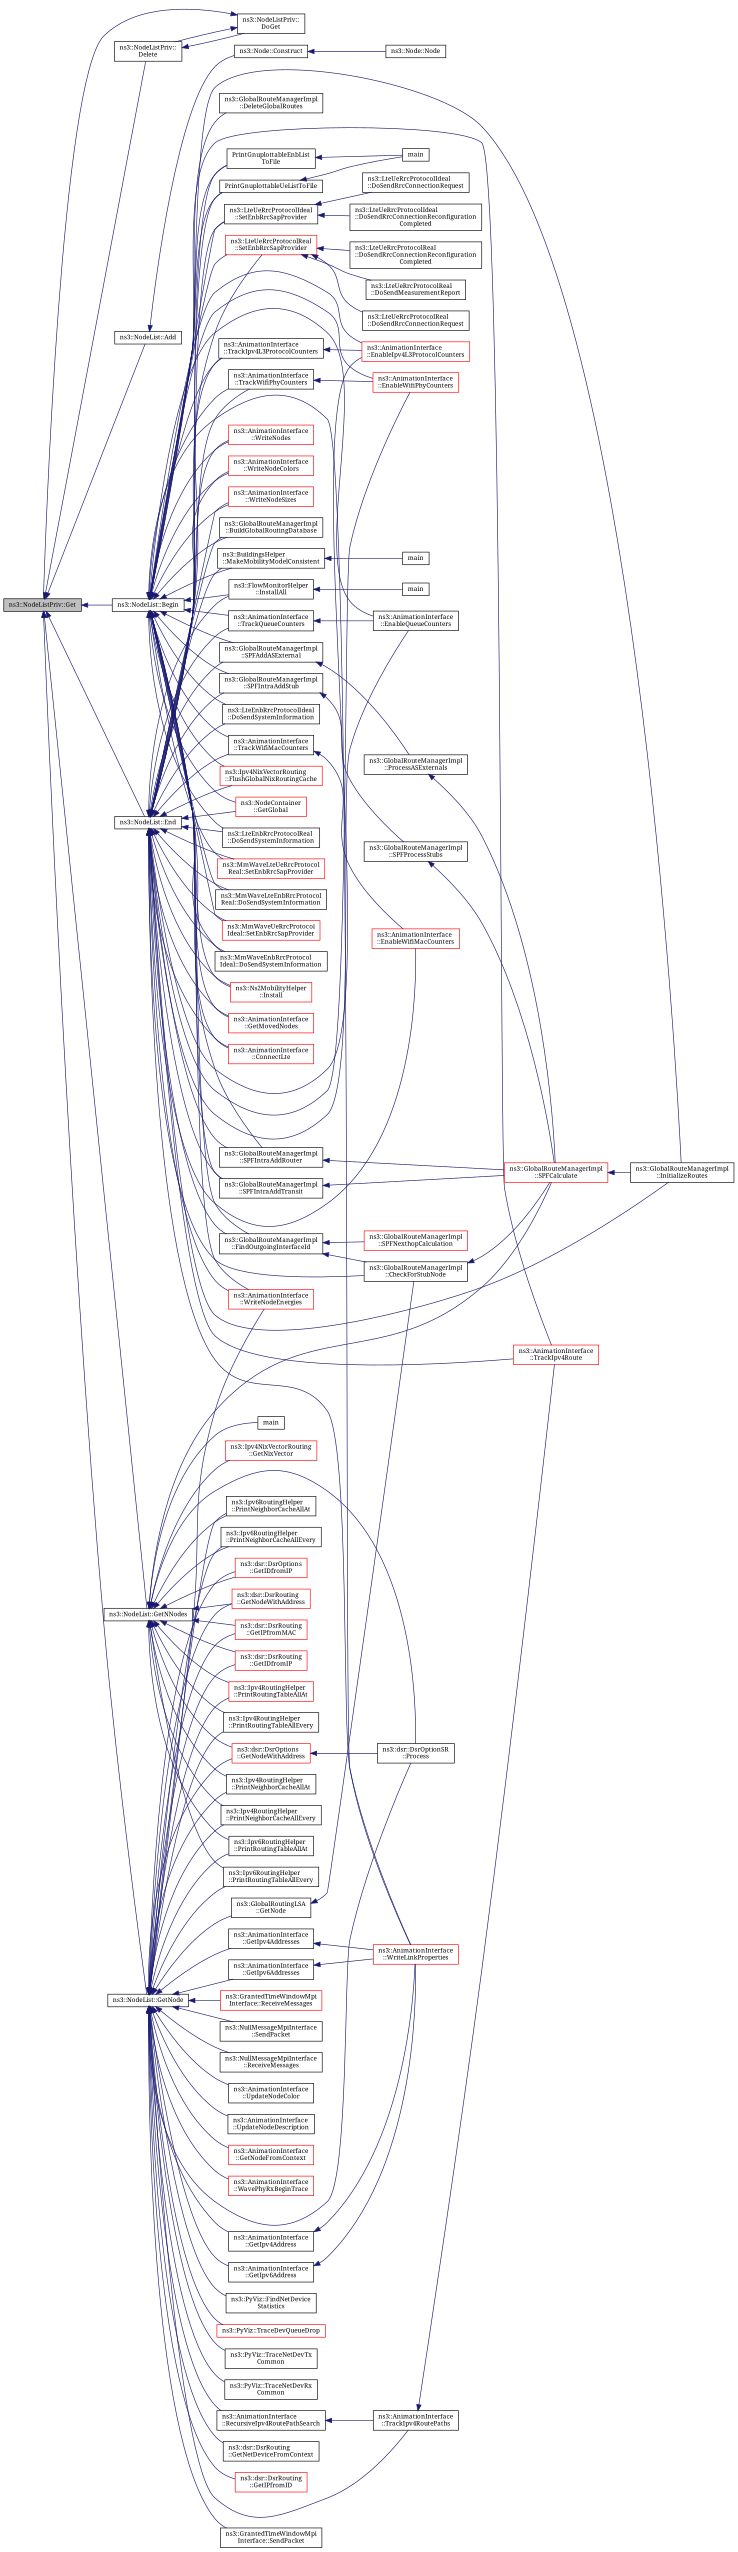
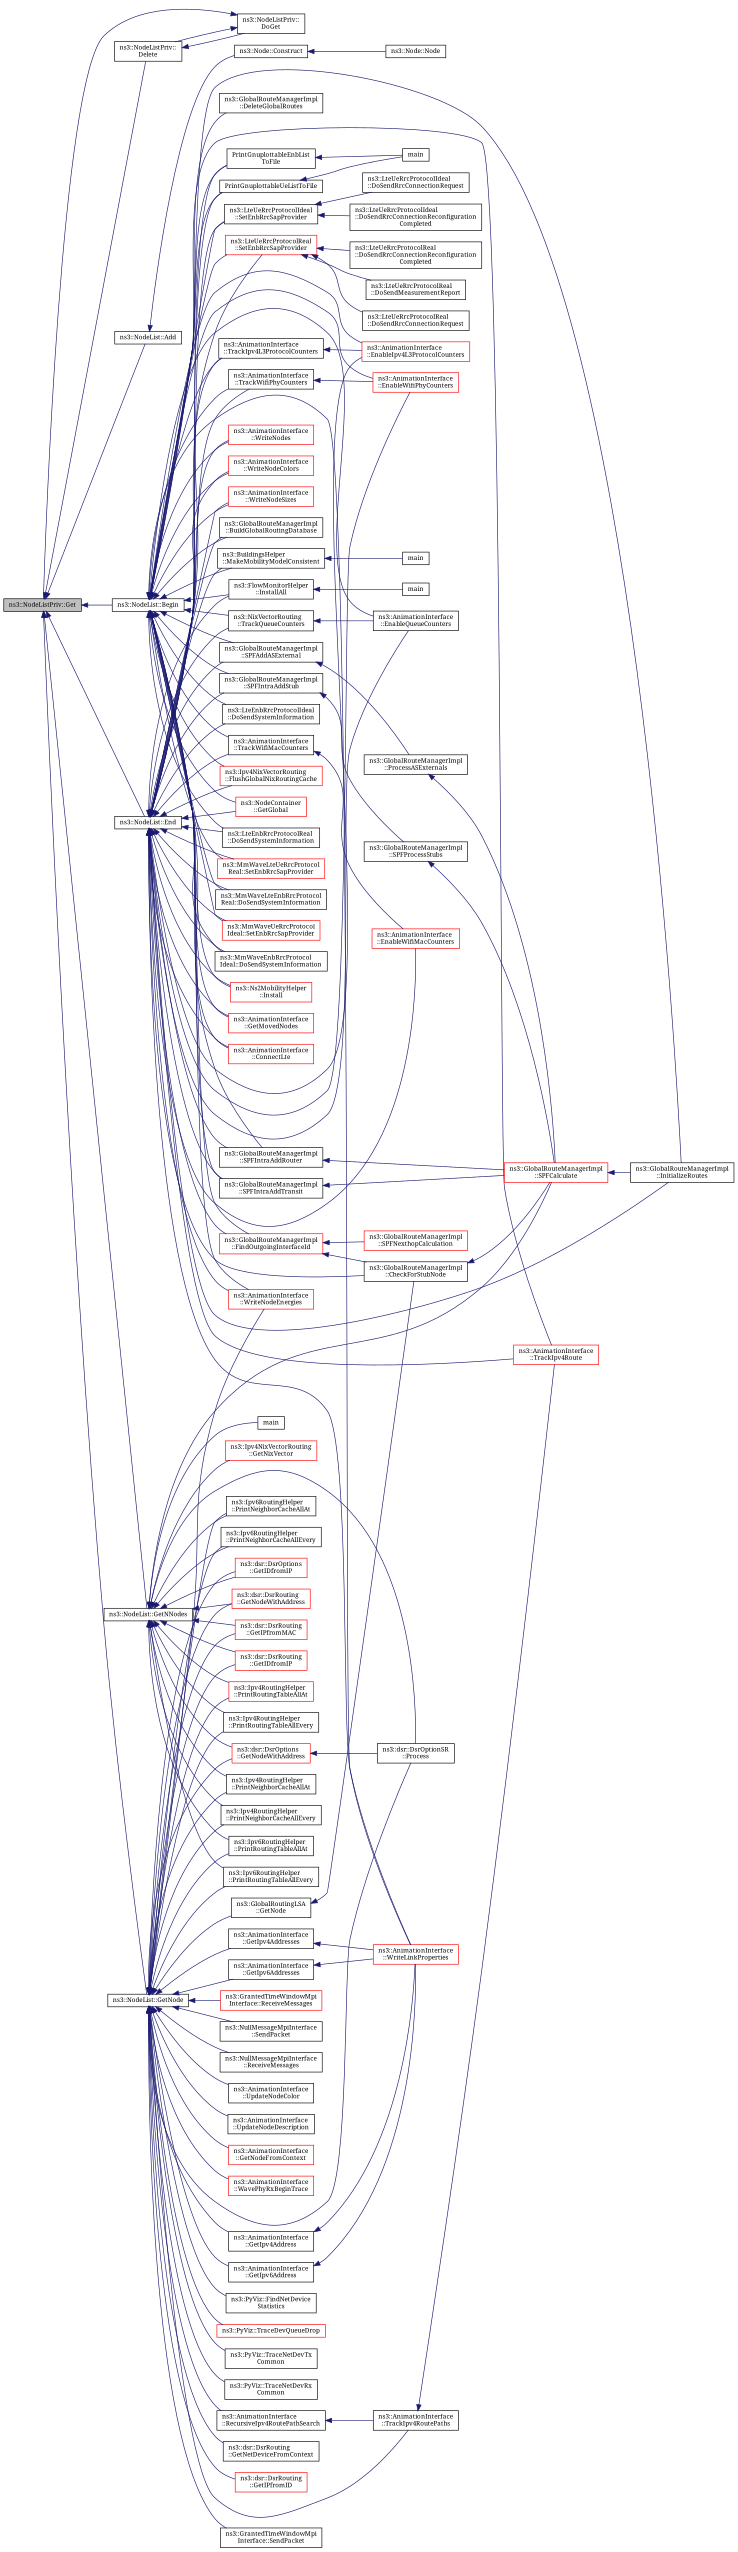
(271, 621) -> (271, 621)
(271, 1244) -> (271, 1244)
